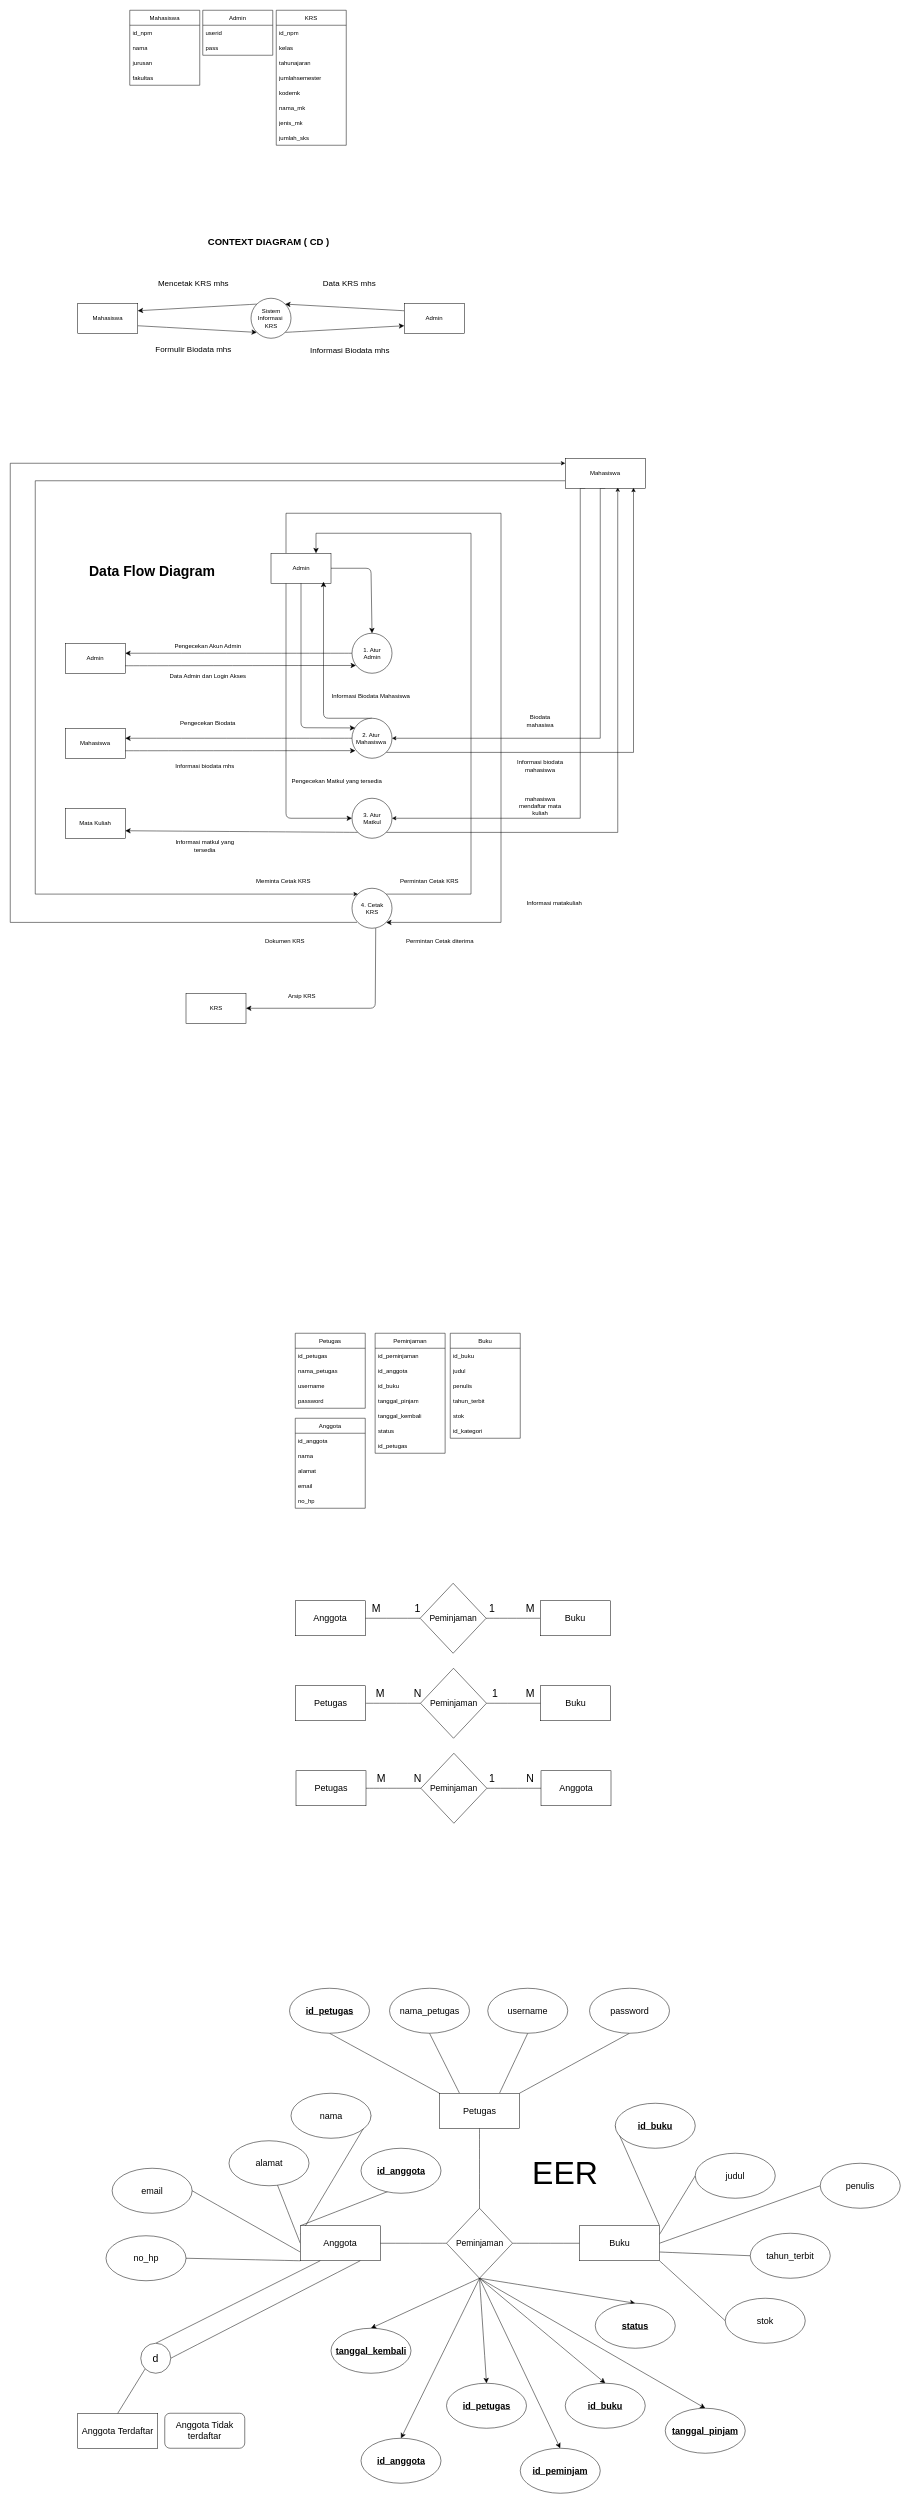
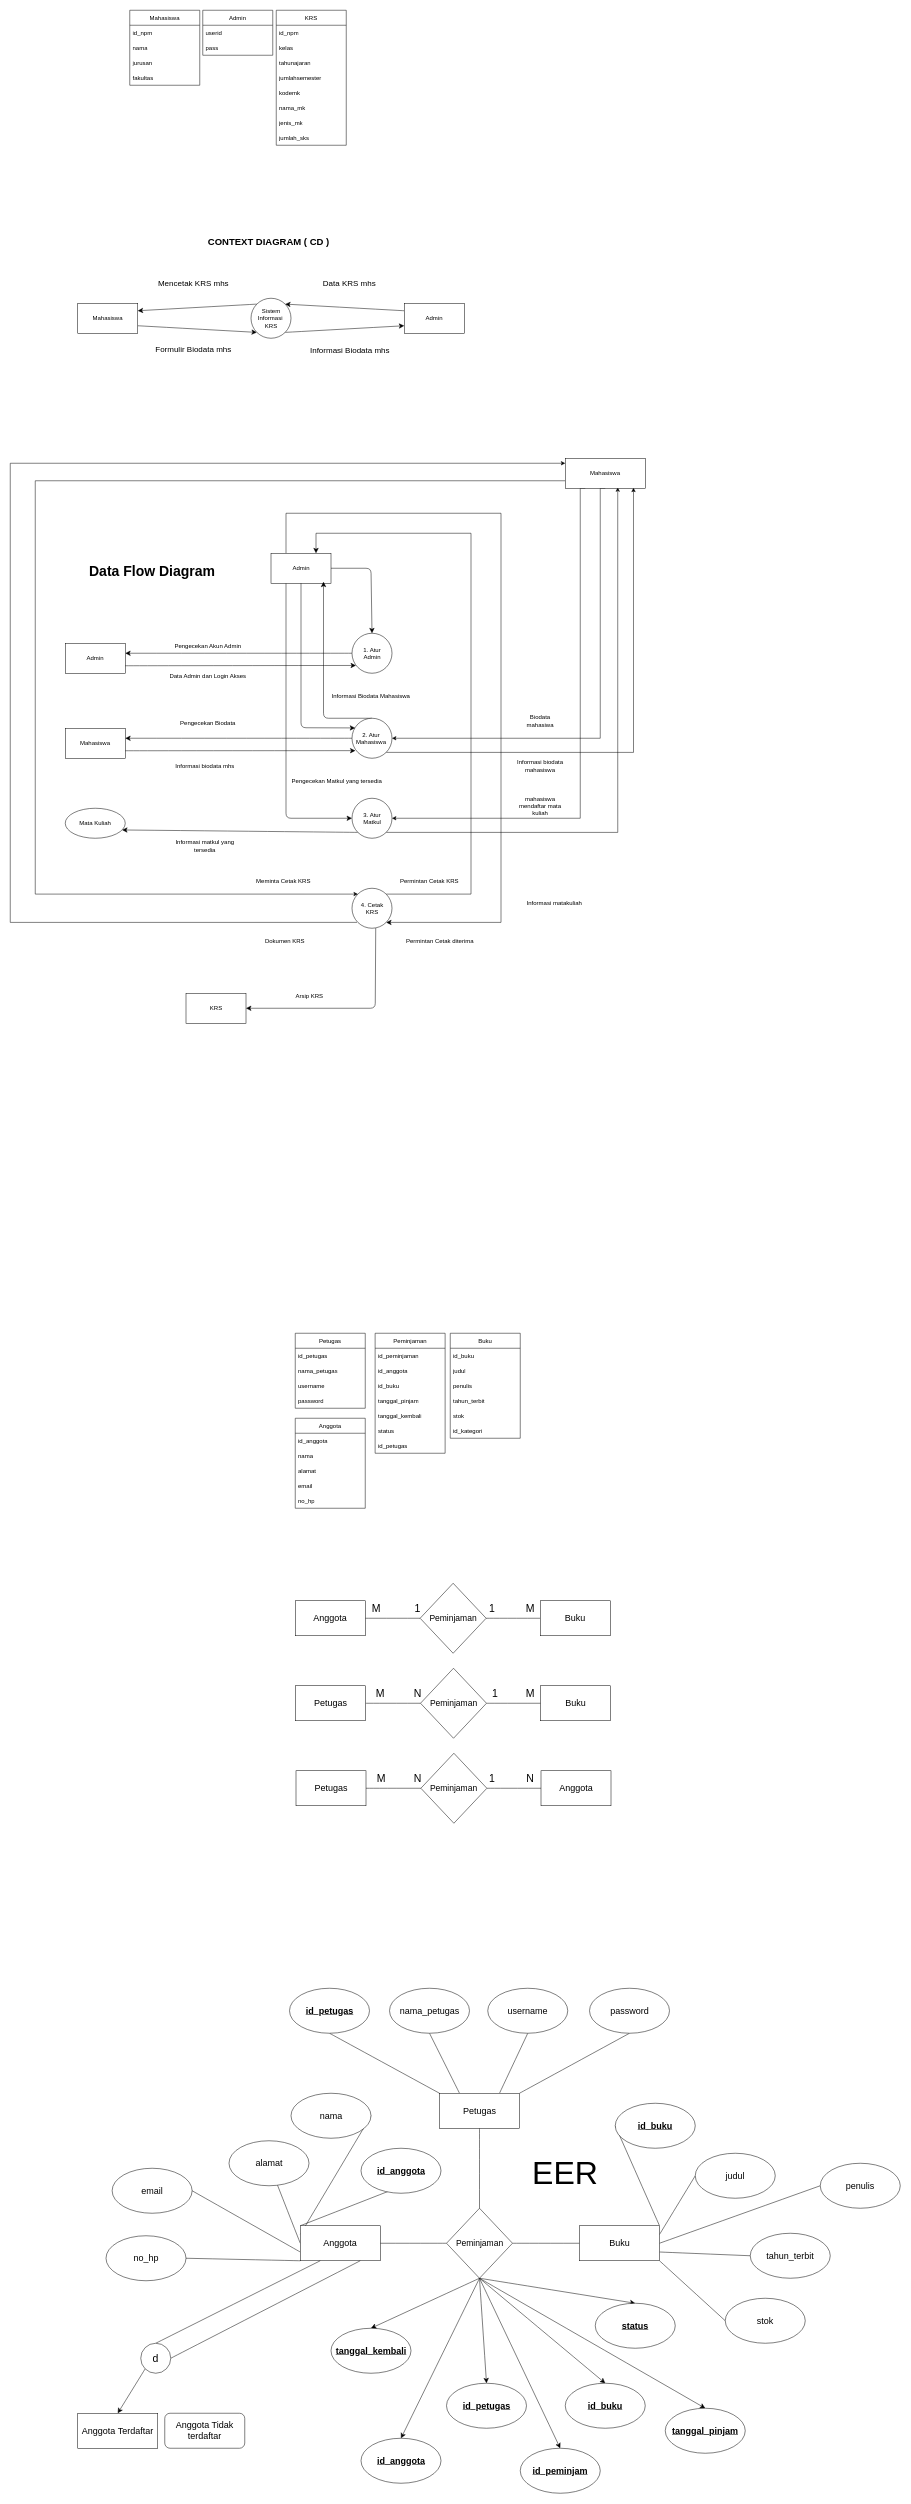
(95, 823) -> (95, 823)
(302, 996) -> (309, 996)
(119, 2410) -> (121, 2408)
